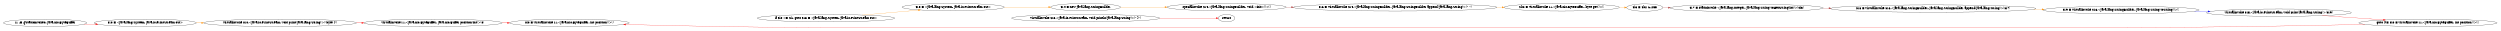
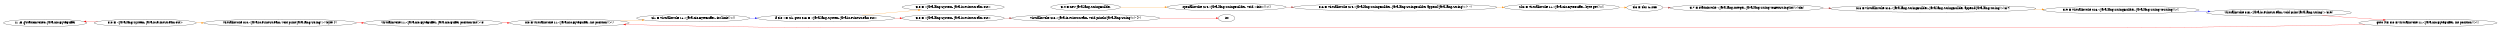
(1026, 7) -> none
none -> (693, 18)
none -> (953, 18)
(1227, 18) -> (1227, 18)
(90, 24) -> (92, 21)
